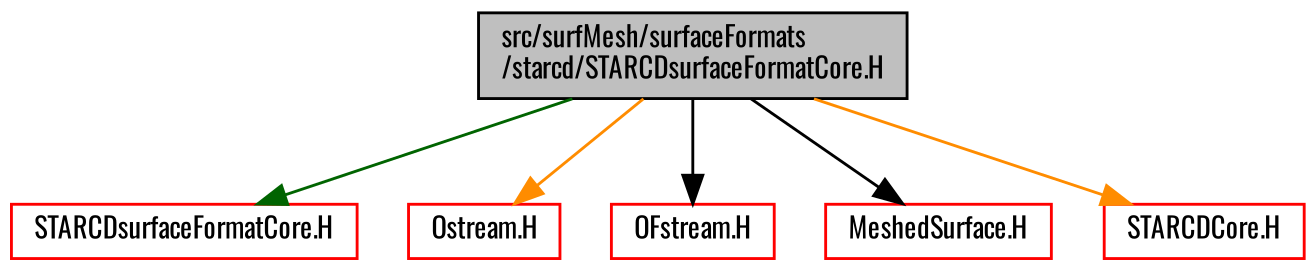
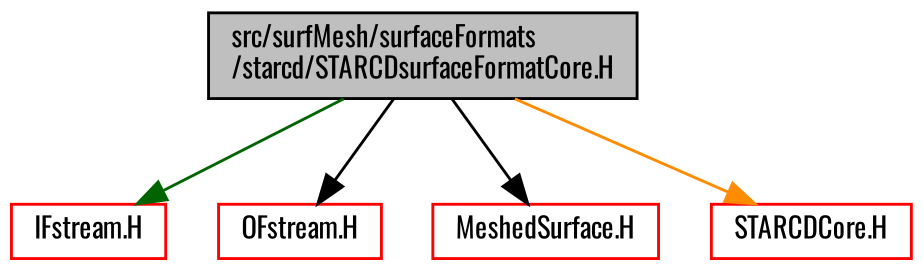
(184, 231) -> (89, 231)
(484, 231) -> none
